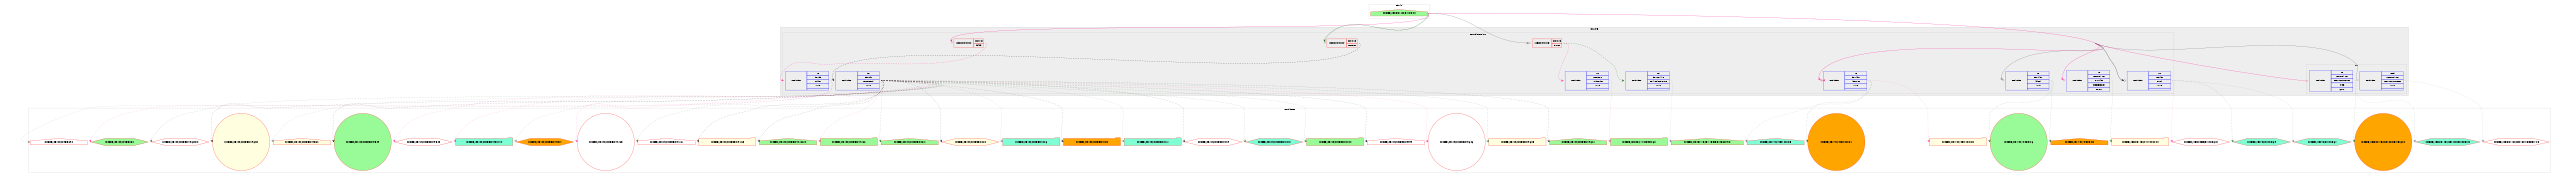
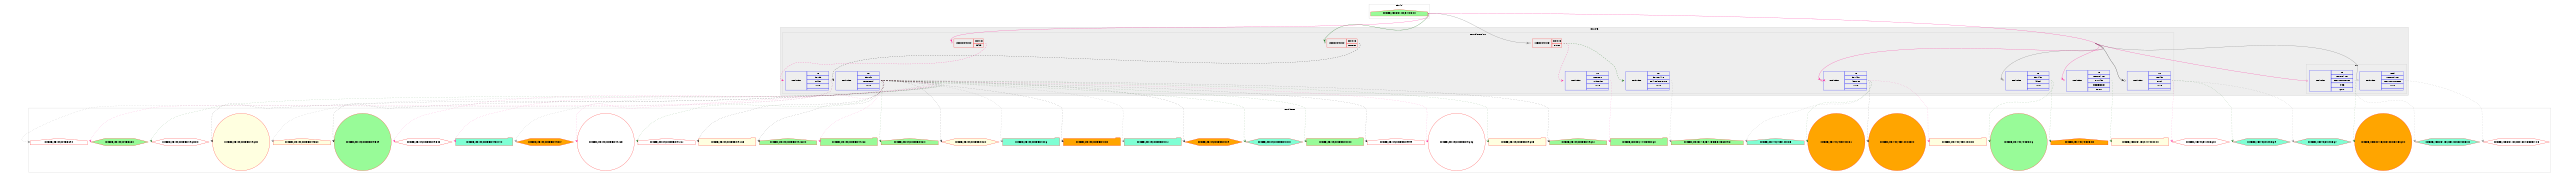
(1214, 142) -> (1214, 142)
none -> (1897, 142)
(2201, 142) -> (2201, 142)
